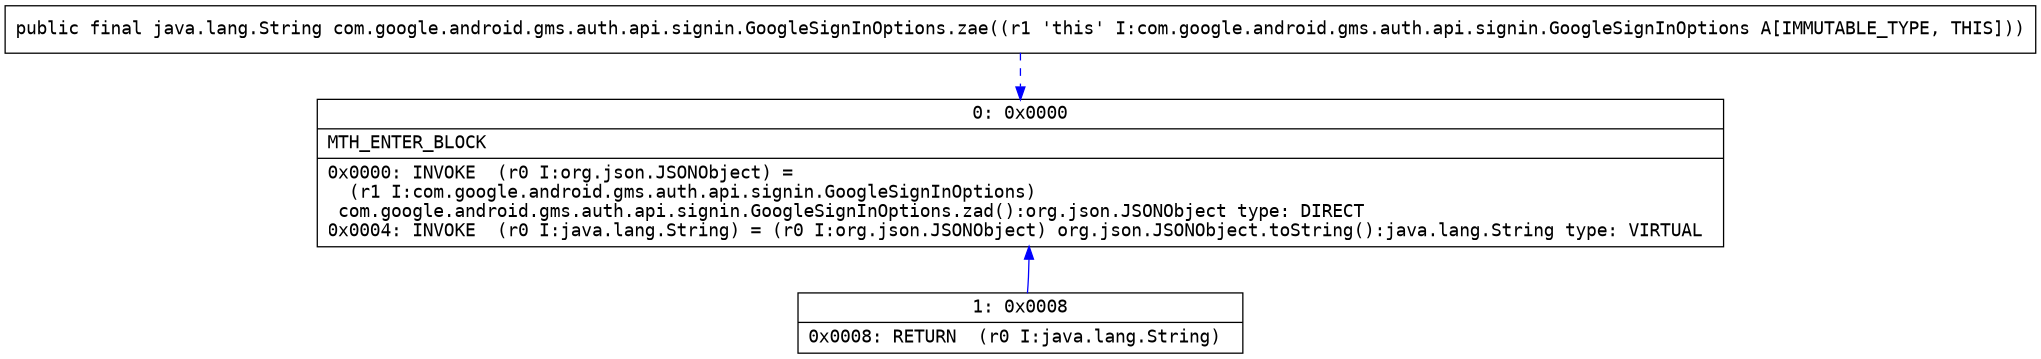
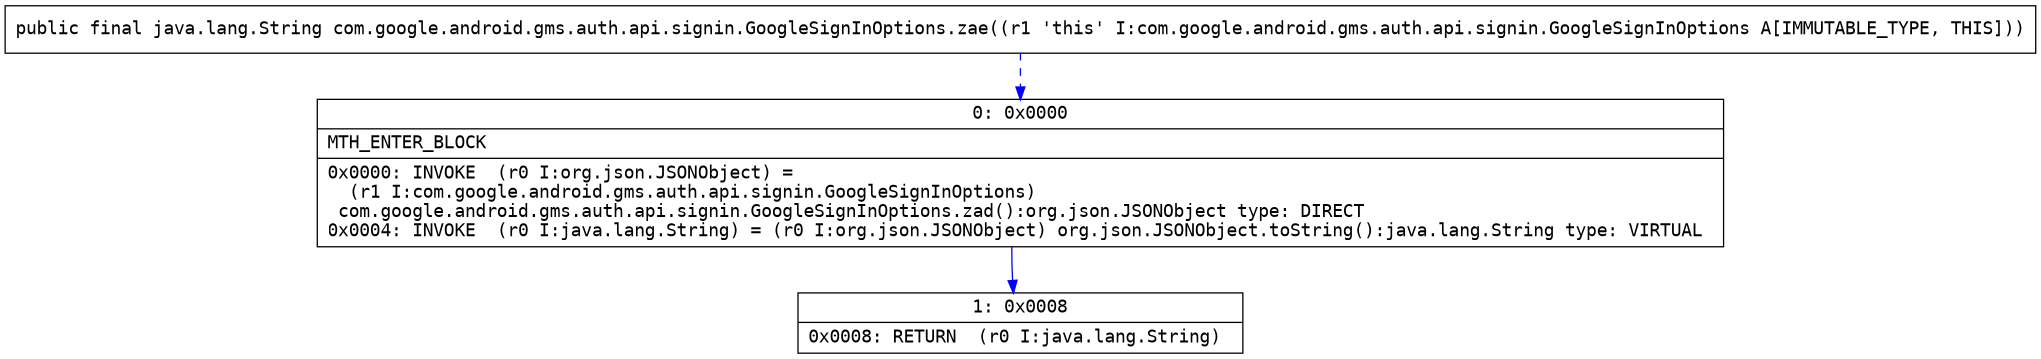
(1028, 276) -> (1012, 263)
